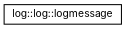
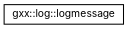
(63, 14) -> (64, 14)
